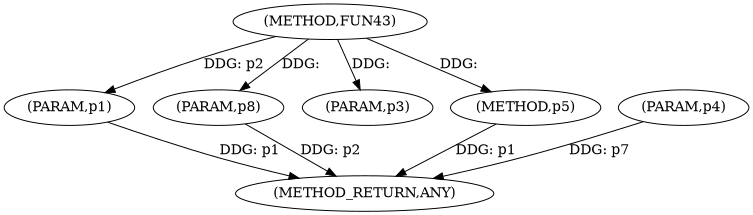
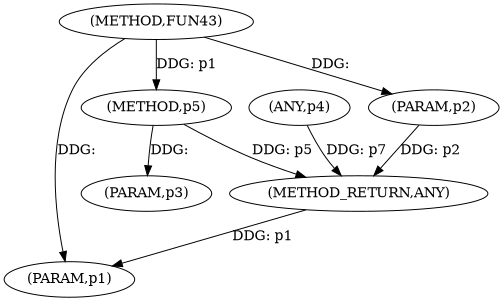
(347, 60) -> (150, 145)
(234, 65) -> (79, 151)
(461, 65) -> (186, 65)
(219, 108) -> (434, 108)
(684, 108) -> (299, 108)
(486, 151) -> (282, 151)
(198, 152) -> (214, 237)
